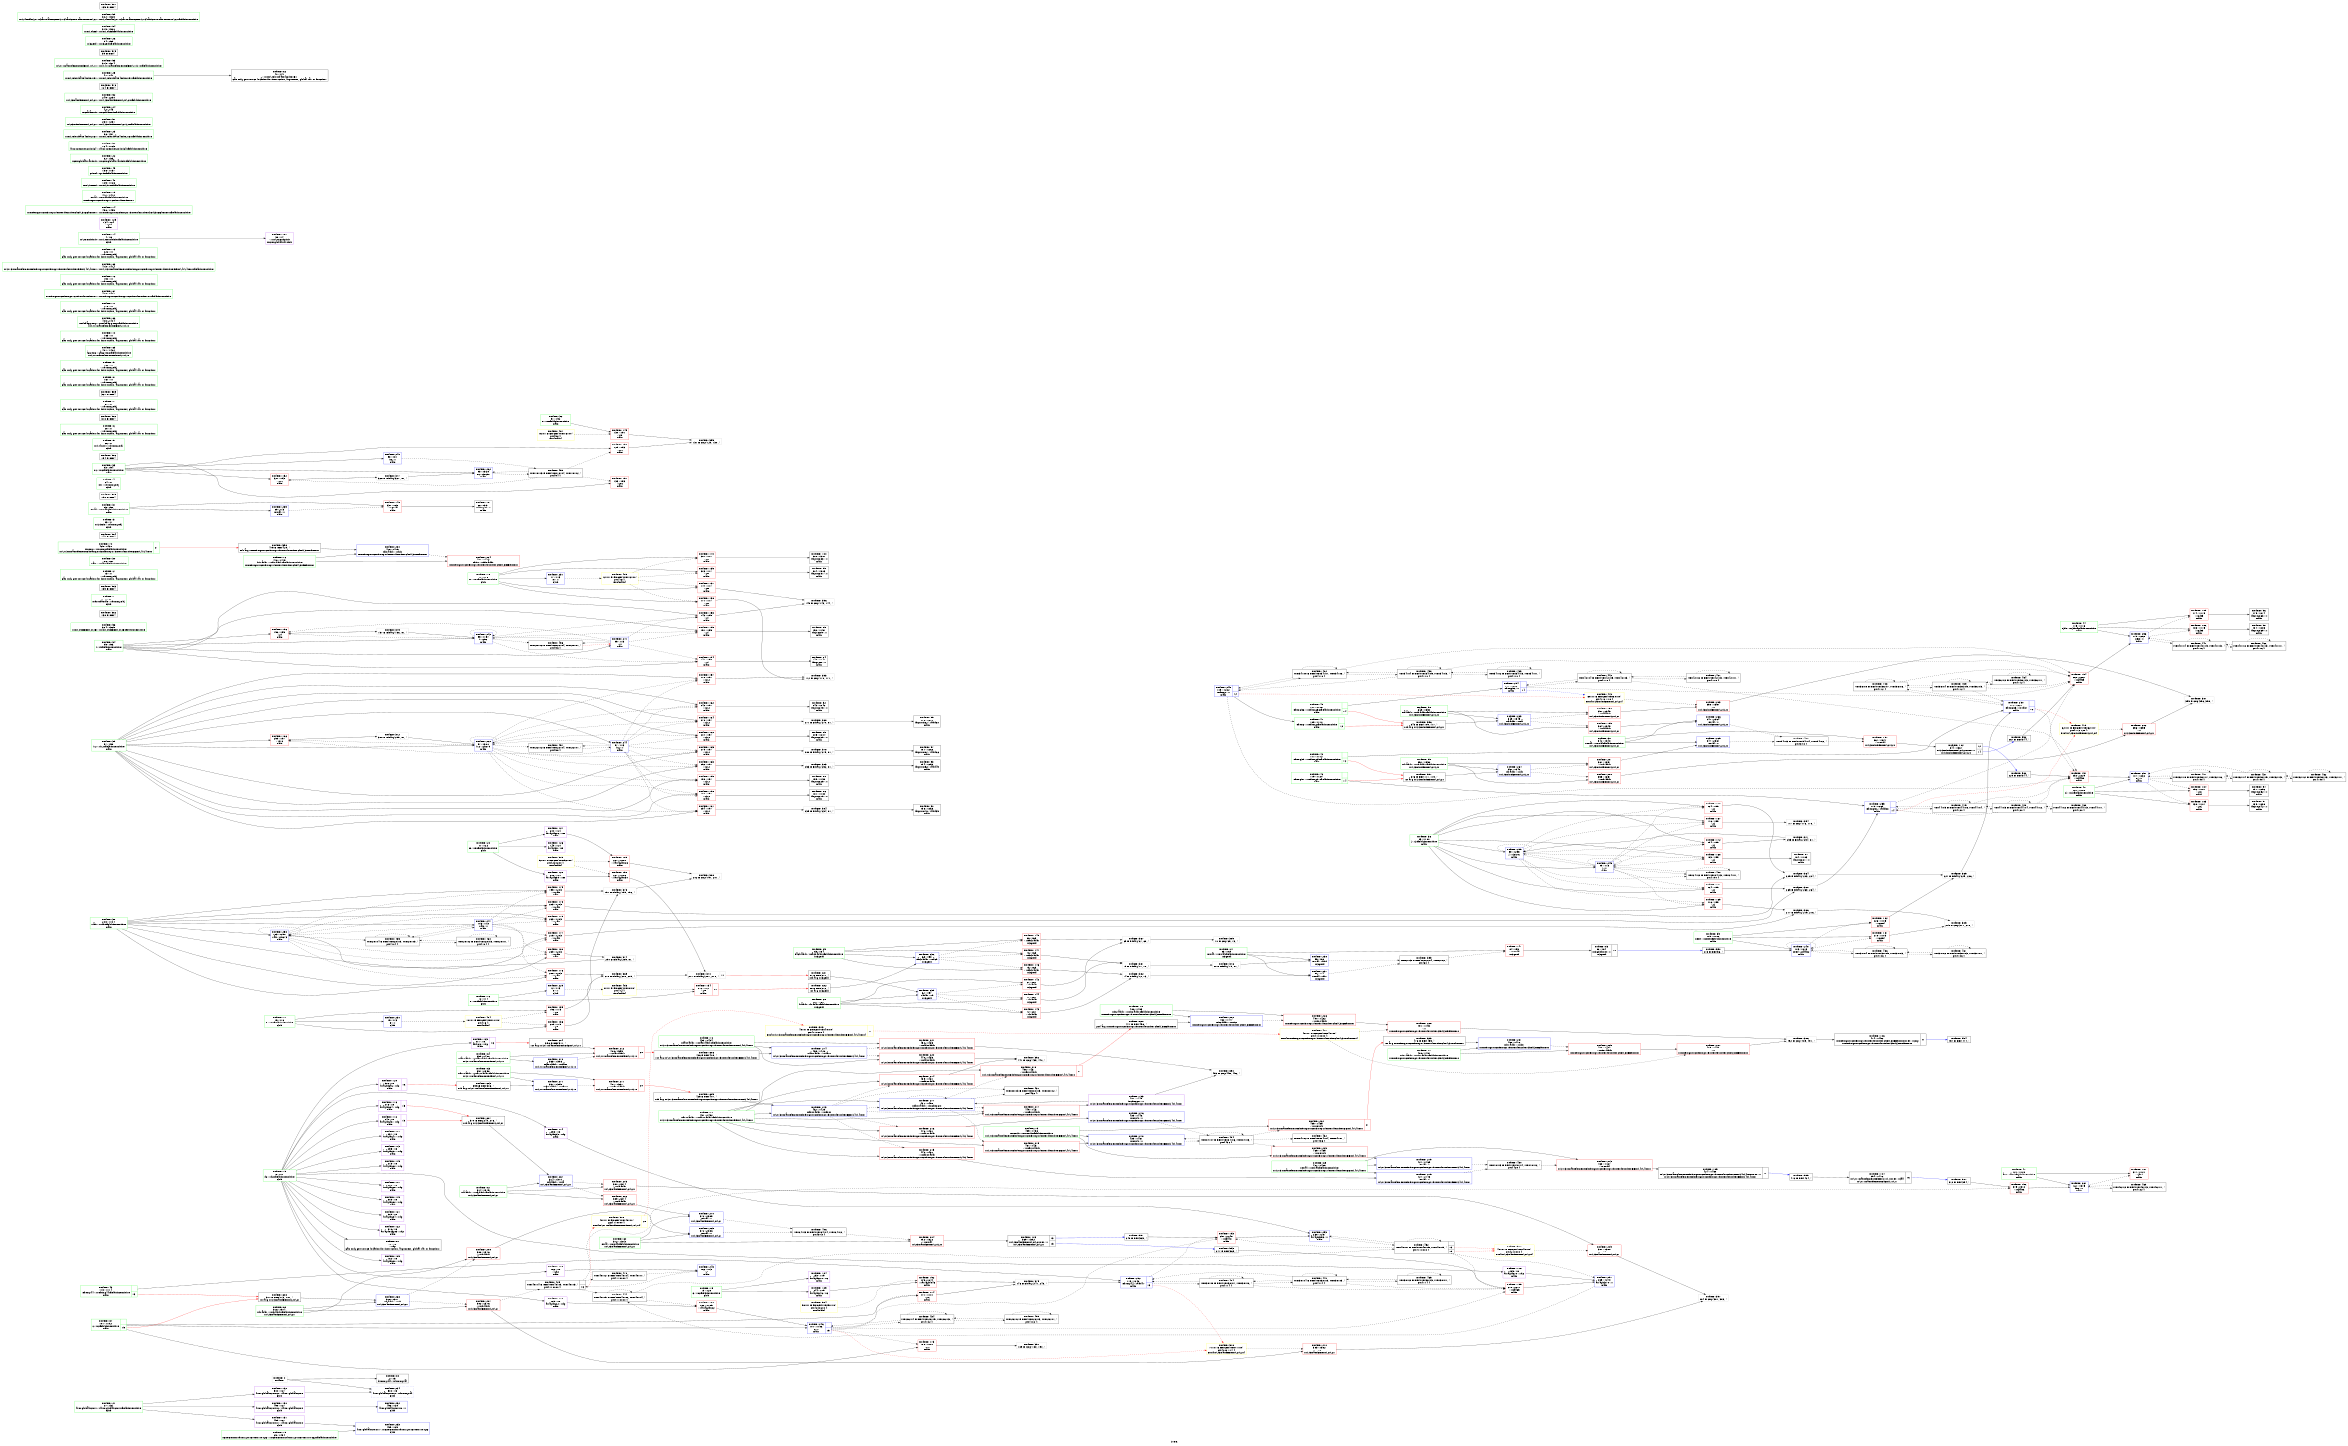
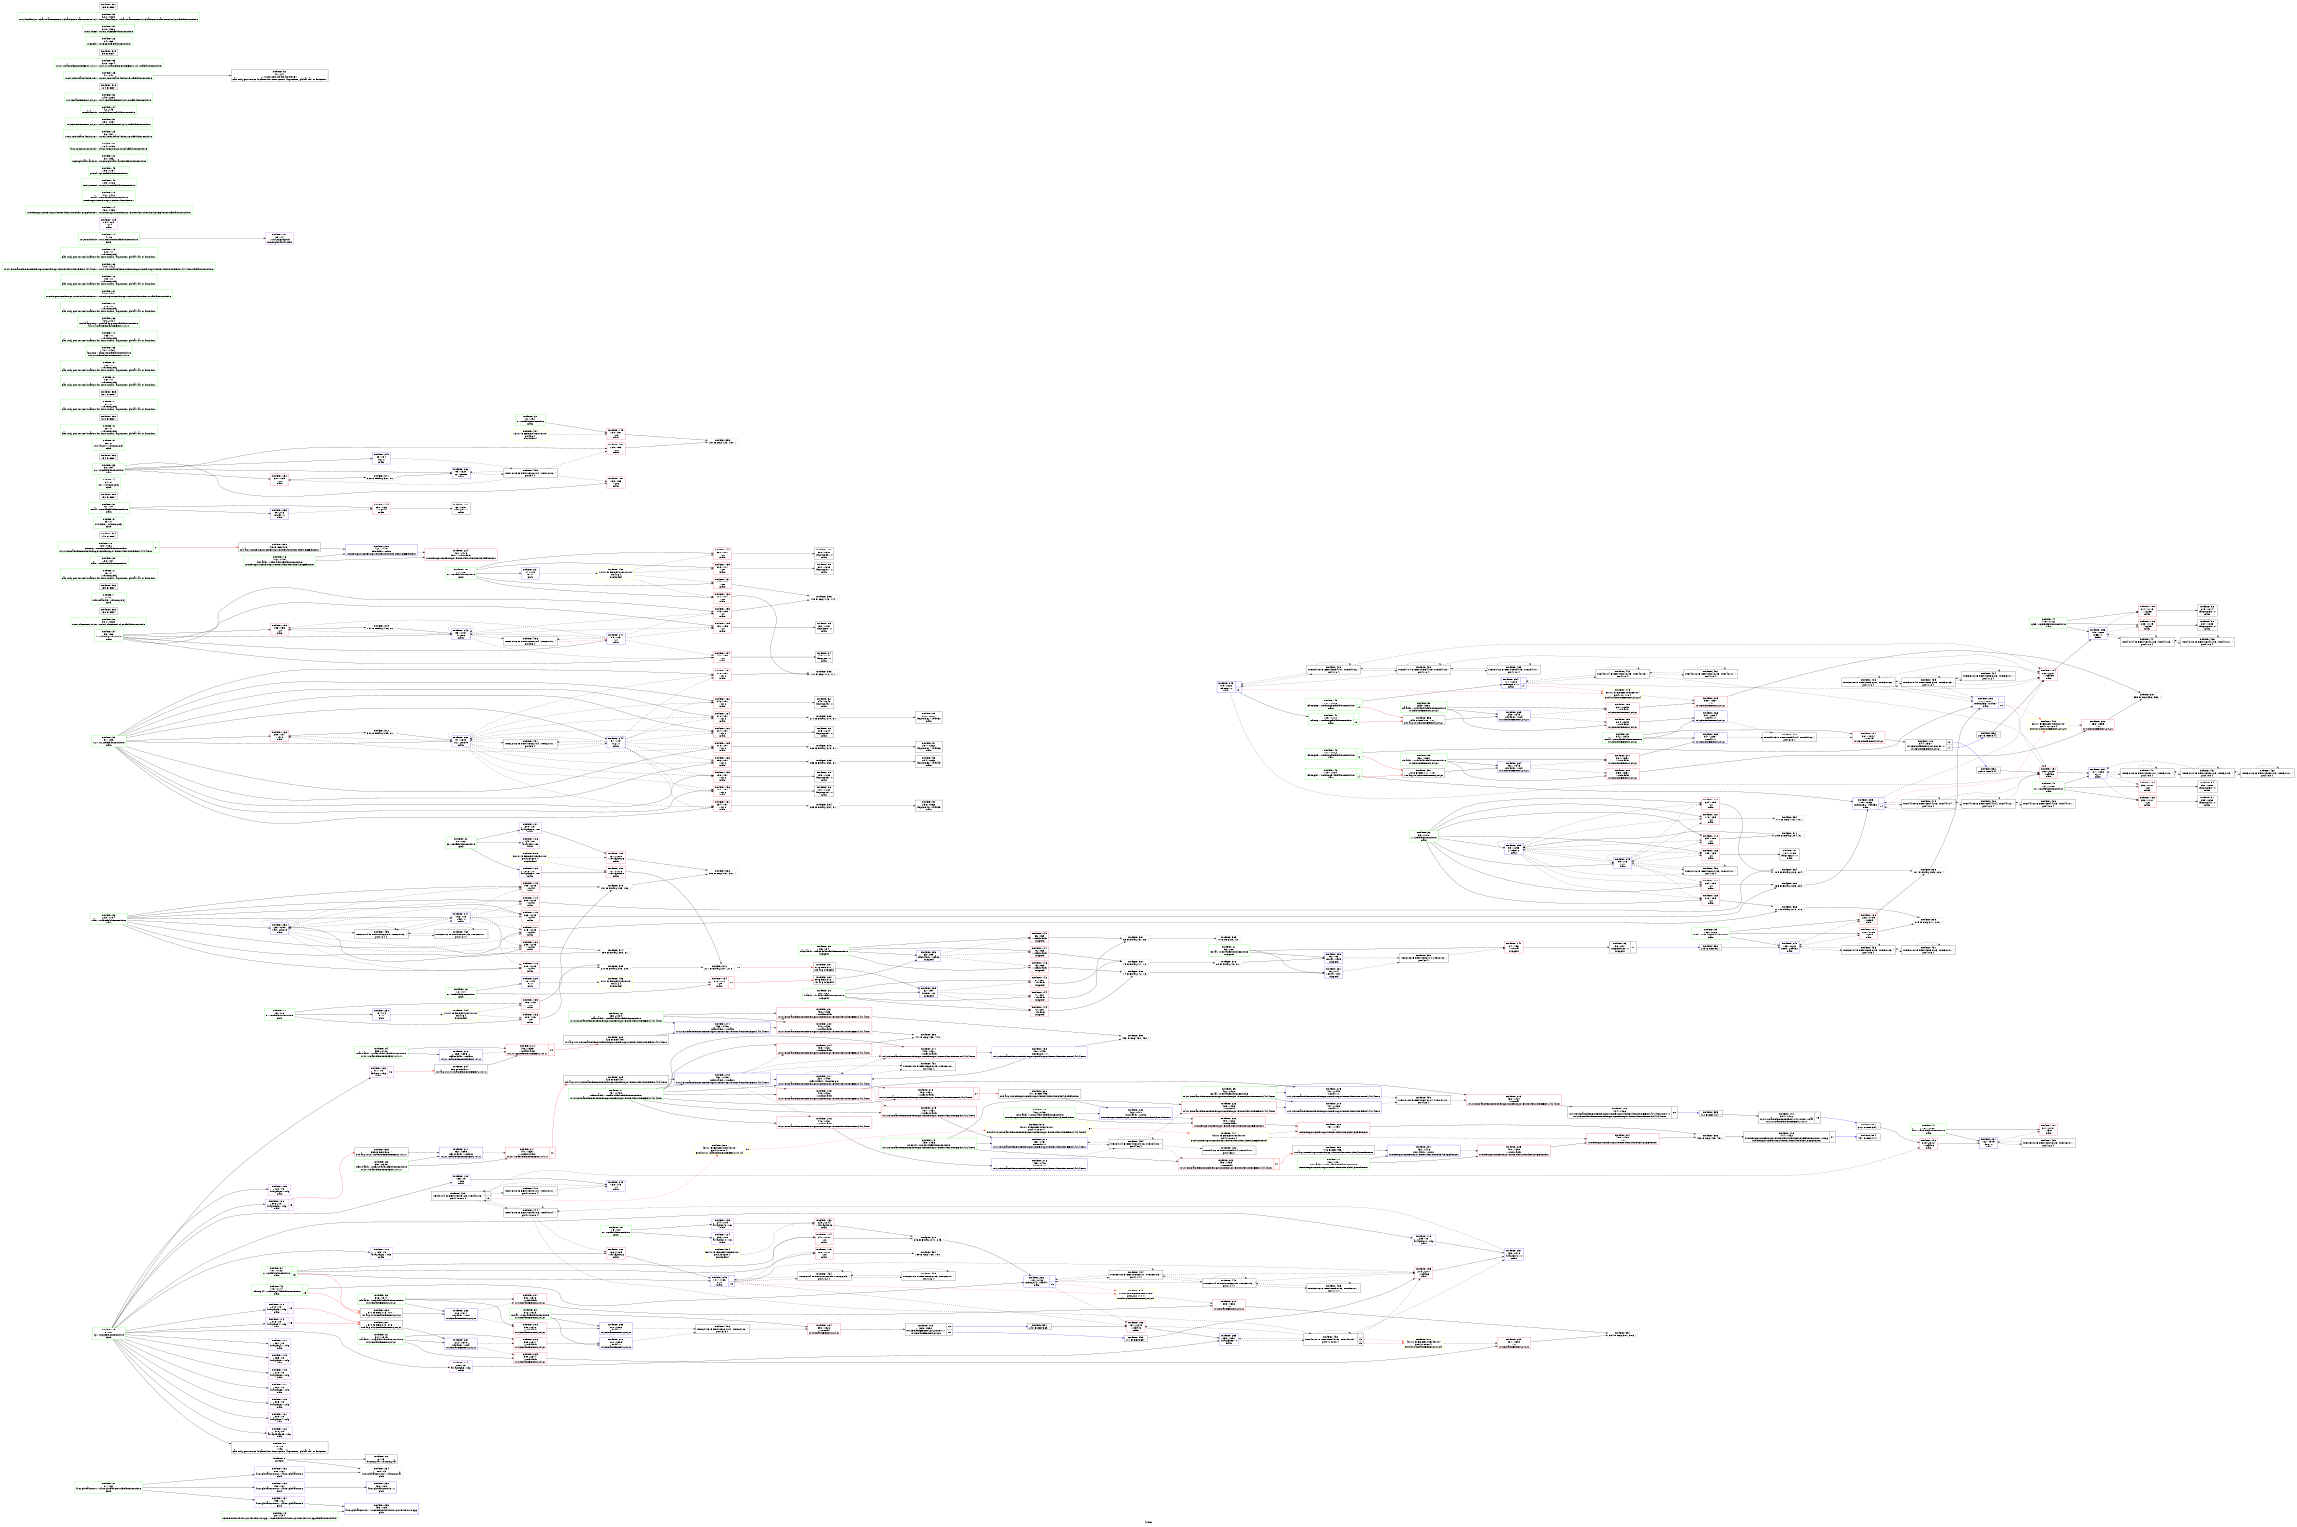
(1555, 691) -> (1564, 688)
(617, 1056) -> (527, 1054)
(519, 1295) -> (501, 1204)
